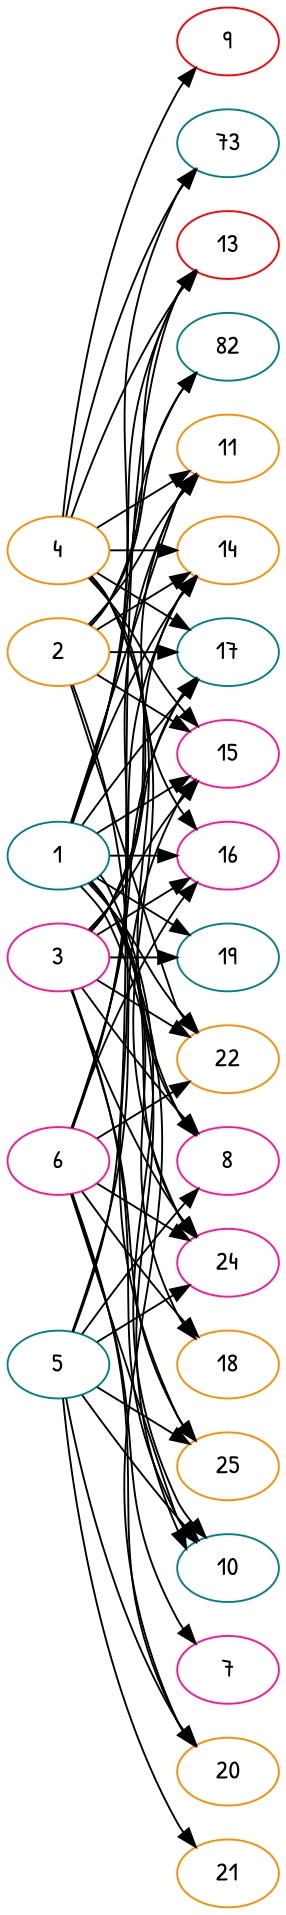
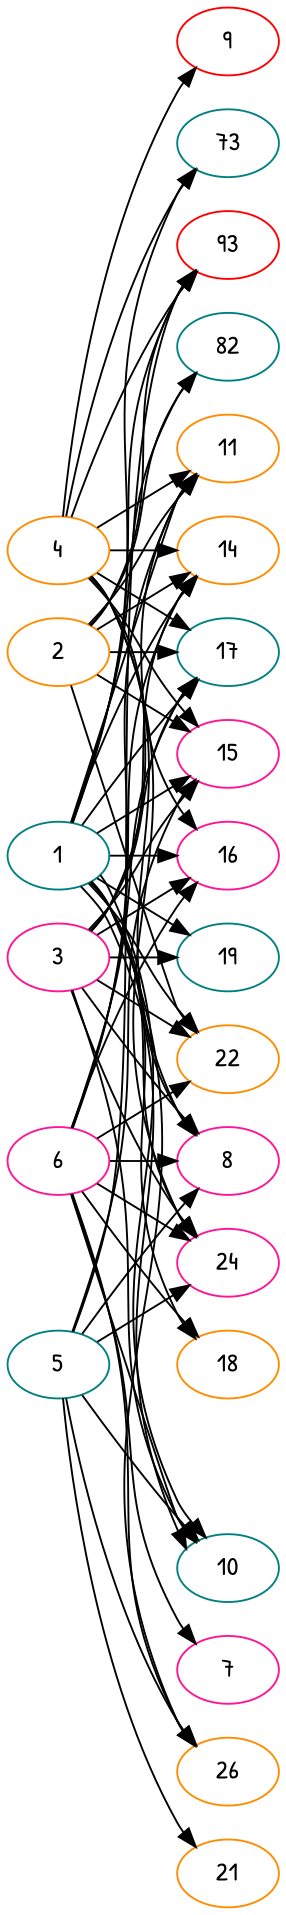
(228, 245) -> (228, 245)
none -> (134, 1161)
(228, 1466) -> none
(228, 1772) -> (228, 1772)
